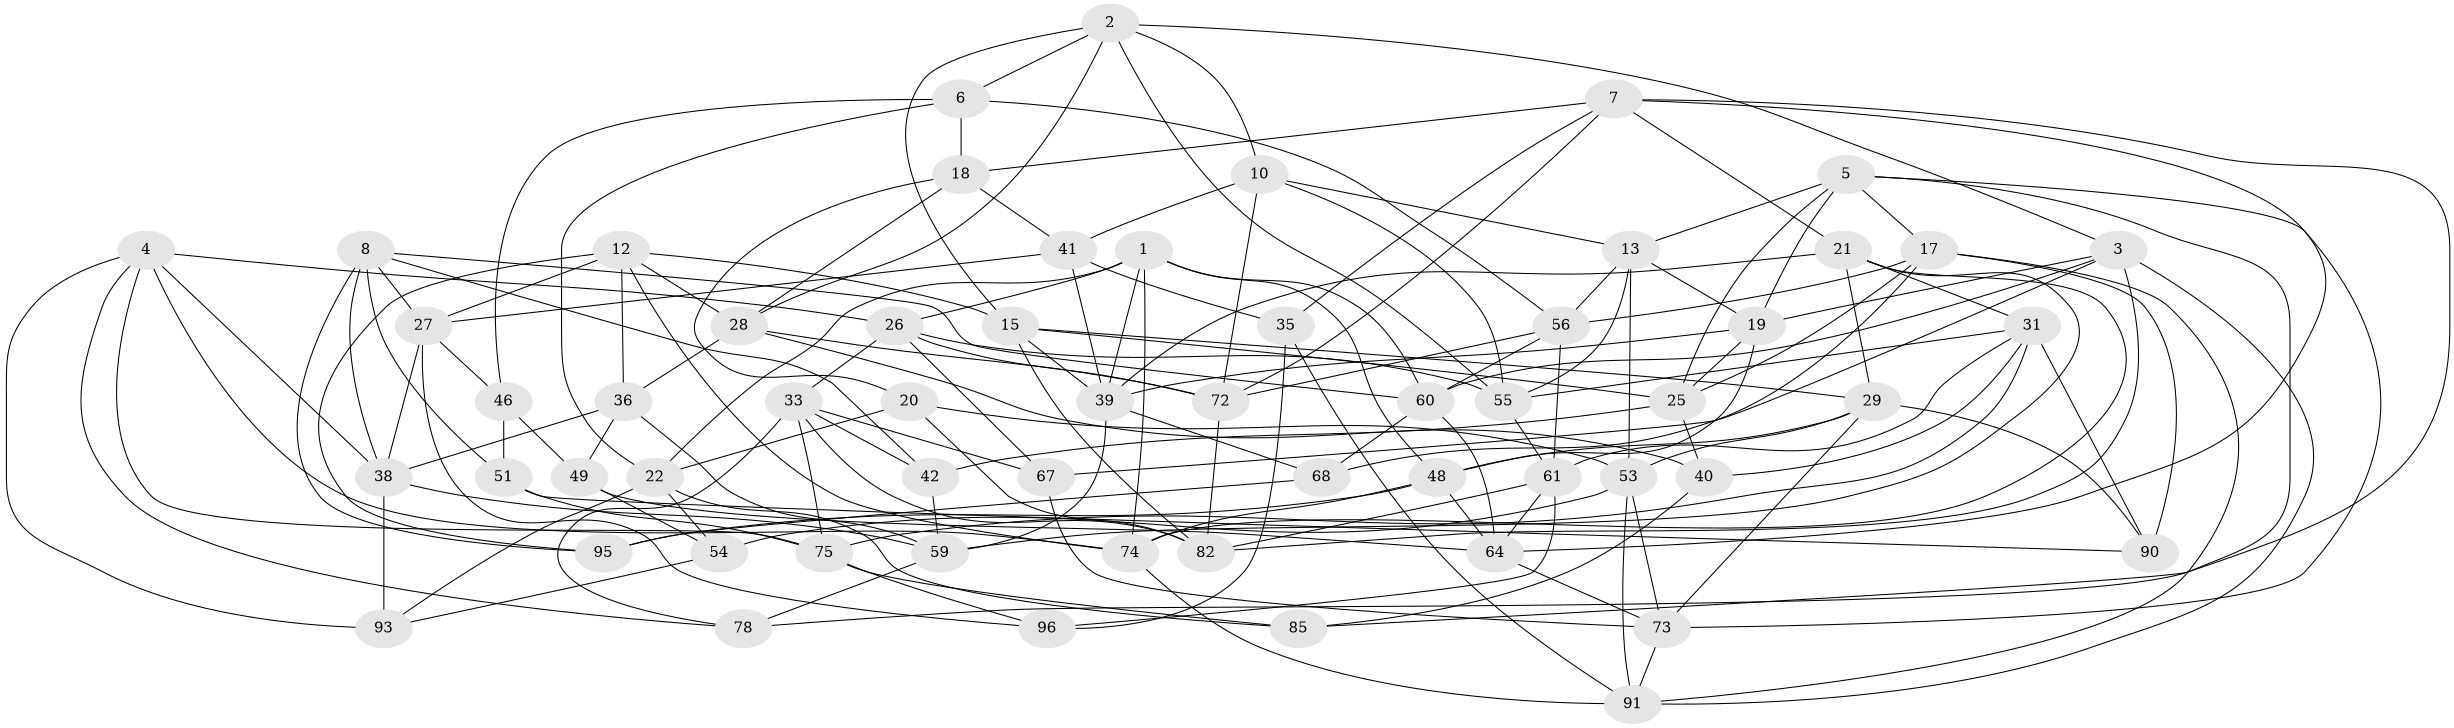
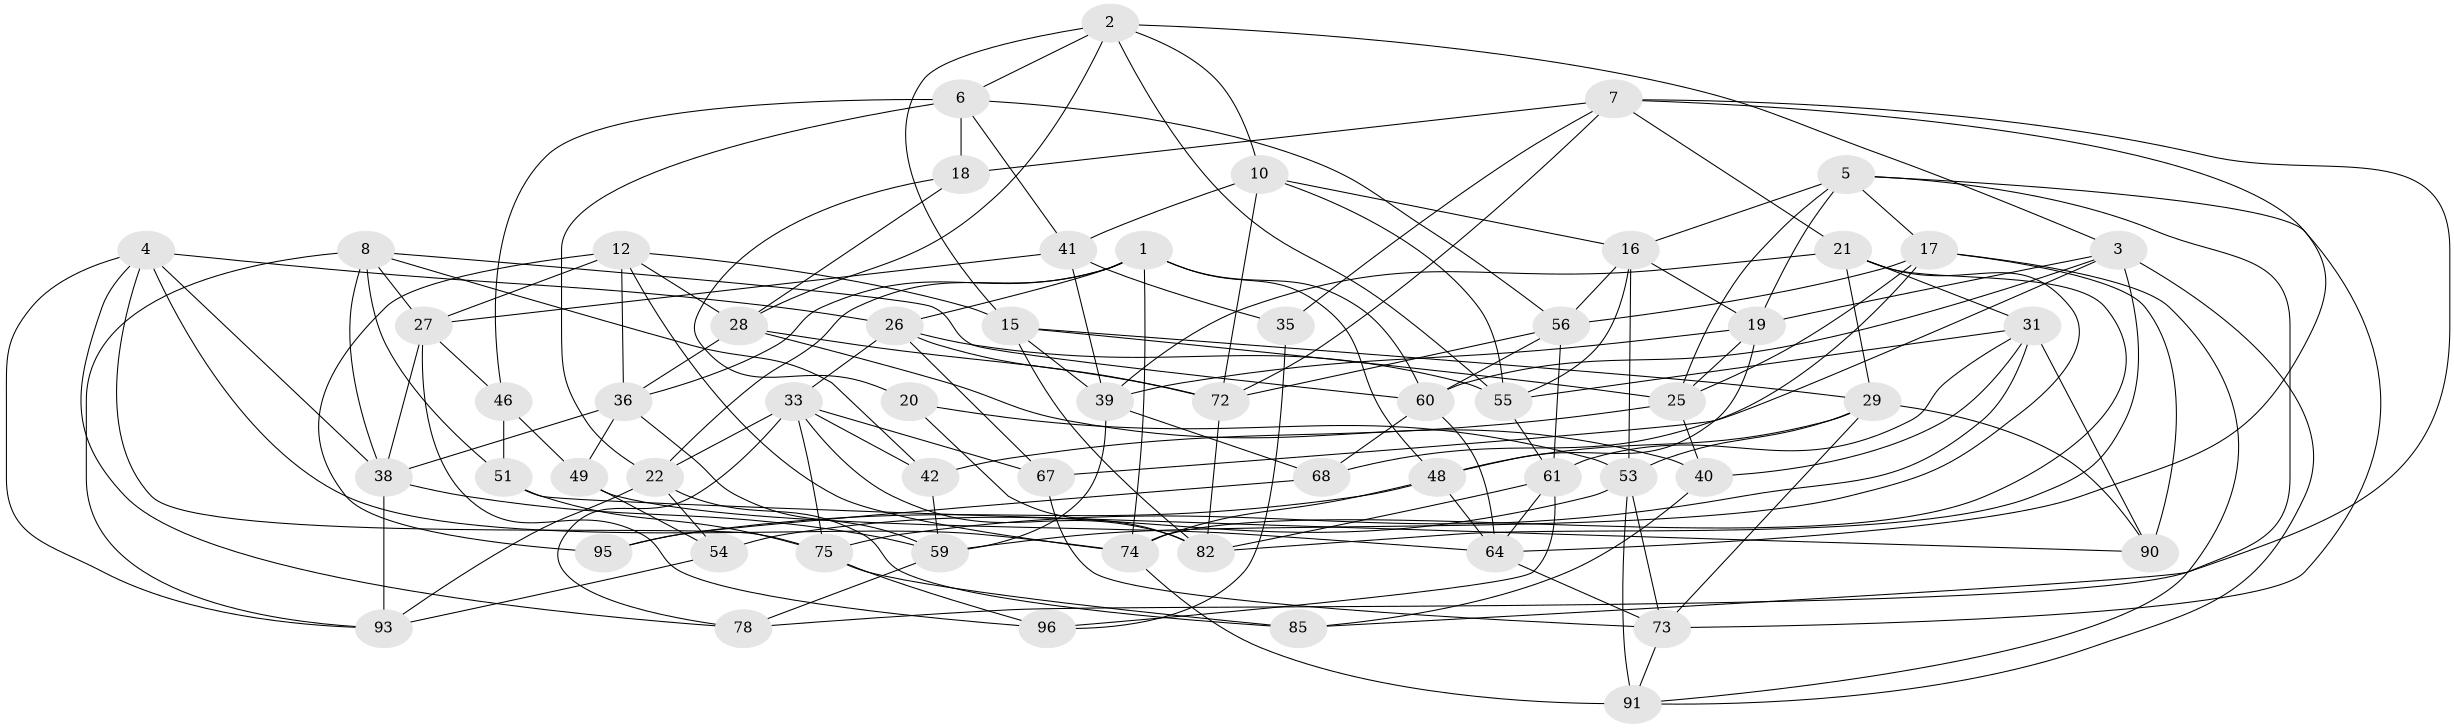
(1015, 212) -> (1021, 183)
(1631, 250) -> (1631, 250)
(1125, 326) -> (839, 301)
(782, 440) -> (724, 440)
(328, 502) -> (86, 467)
(1445, 559) -> none
